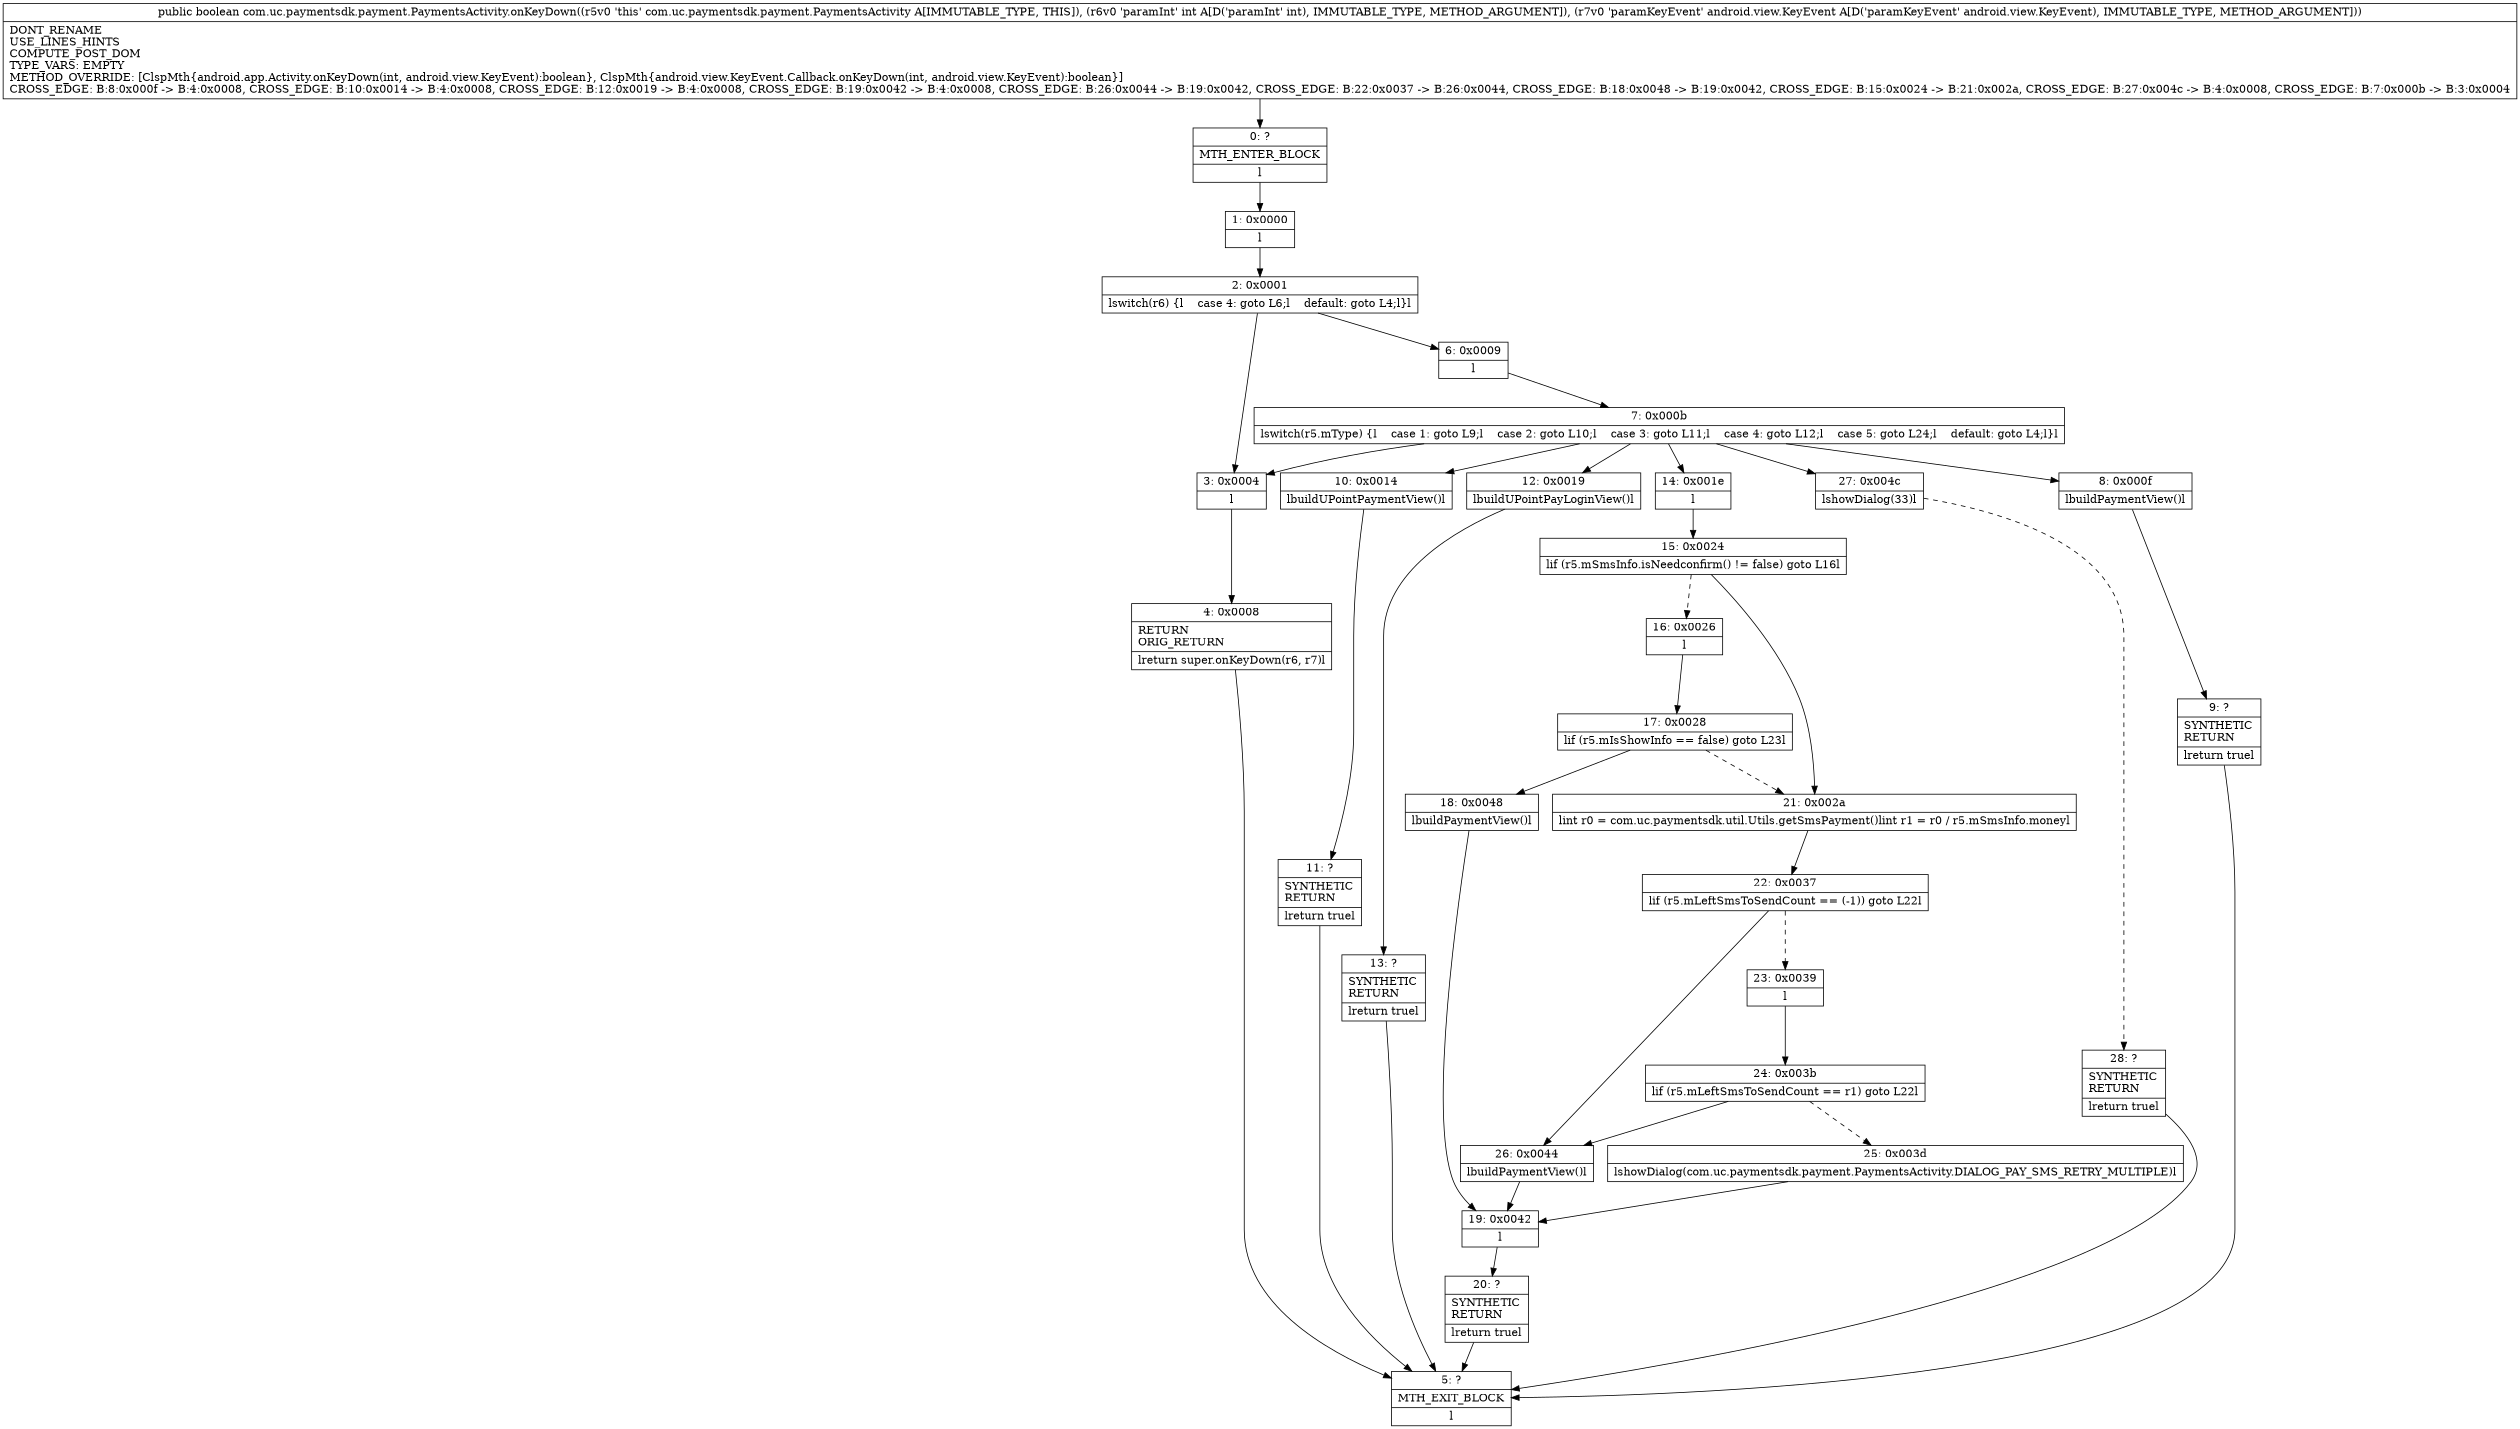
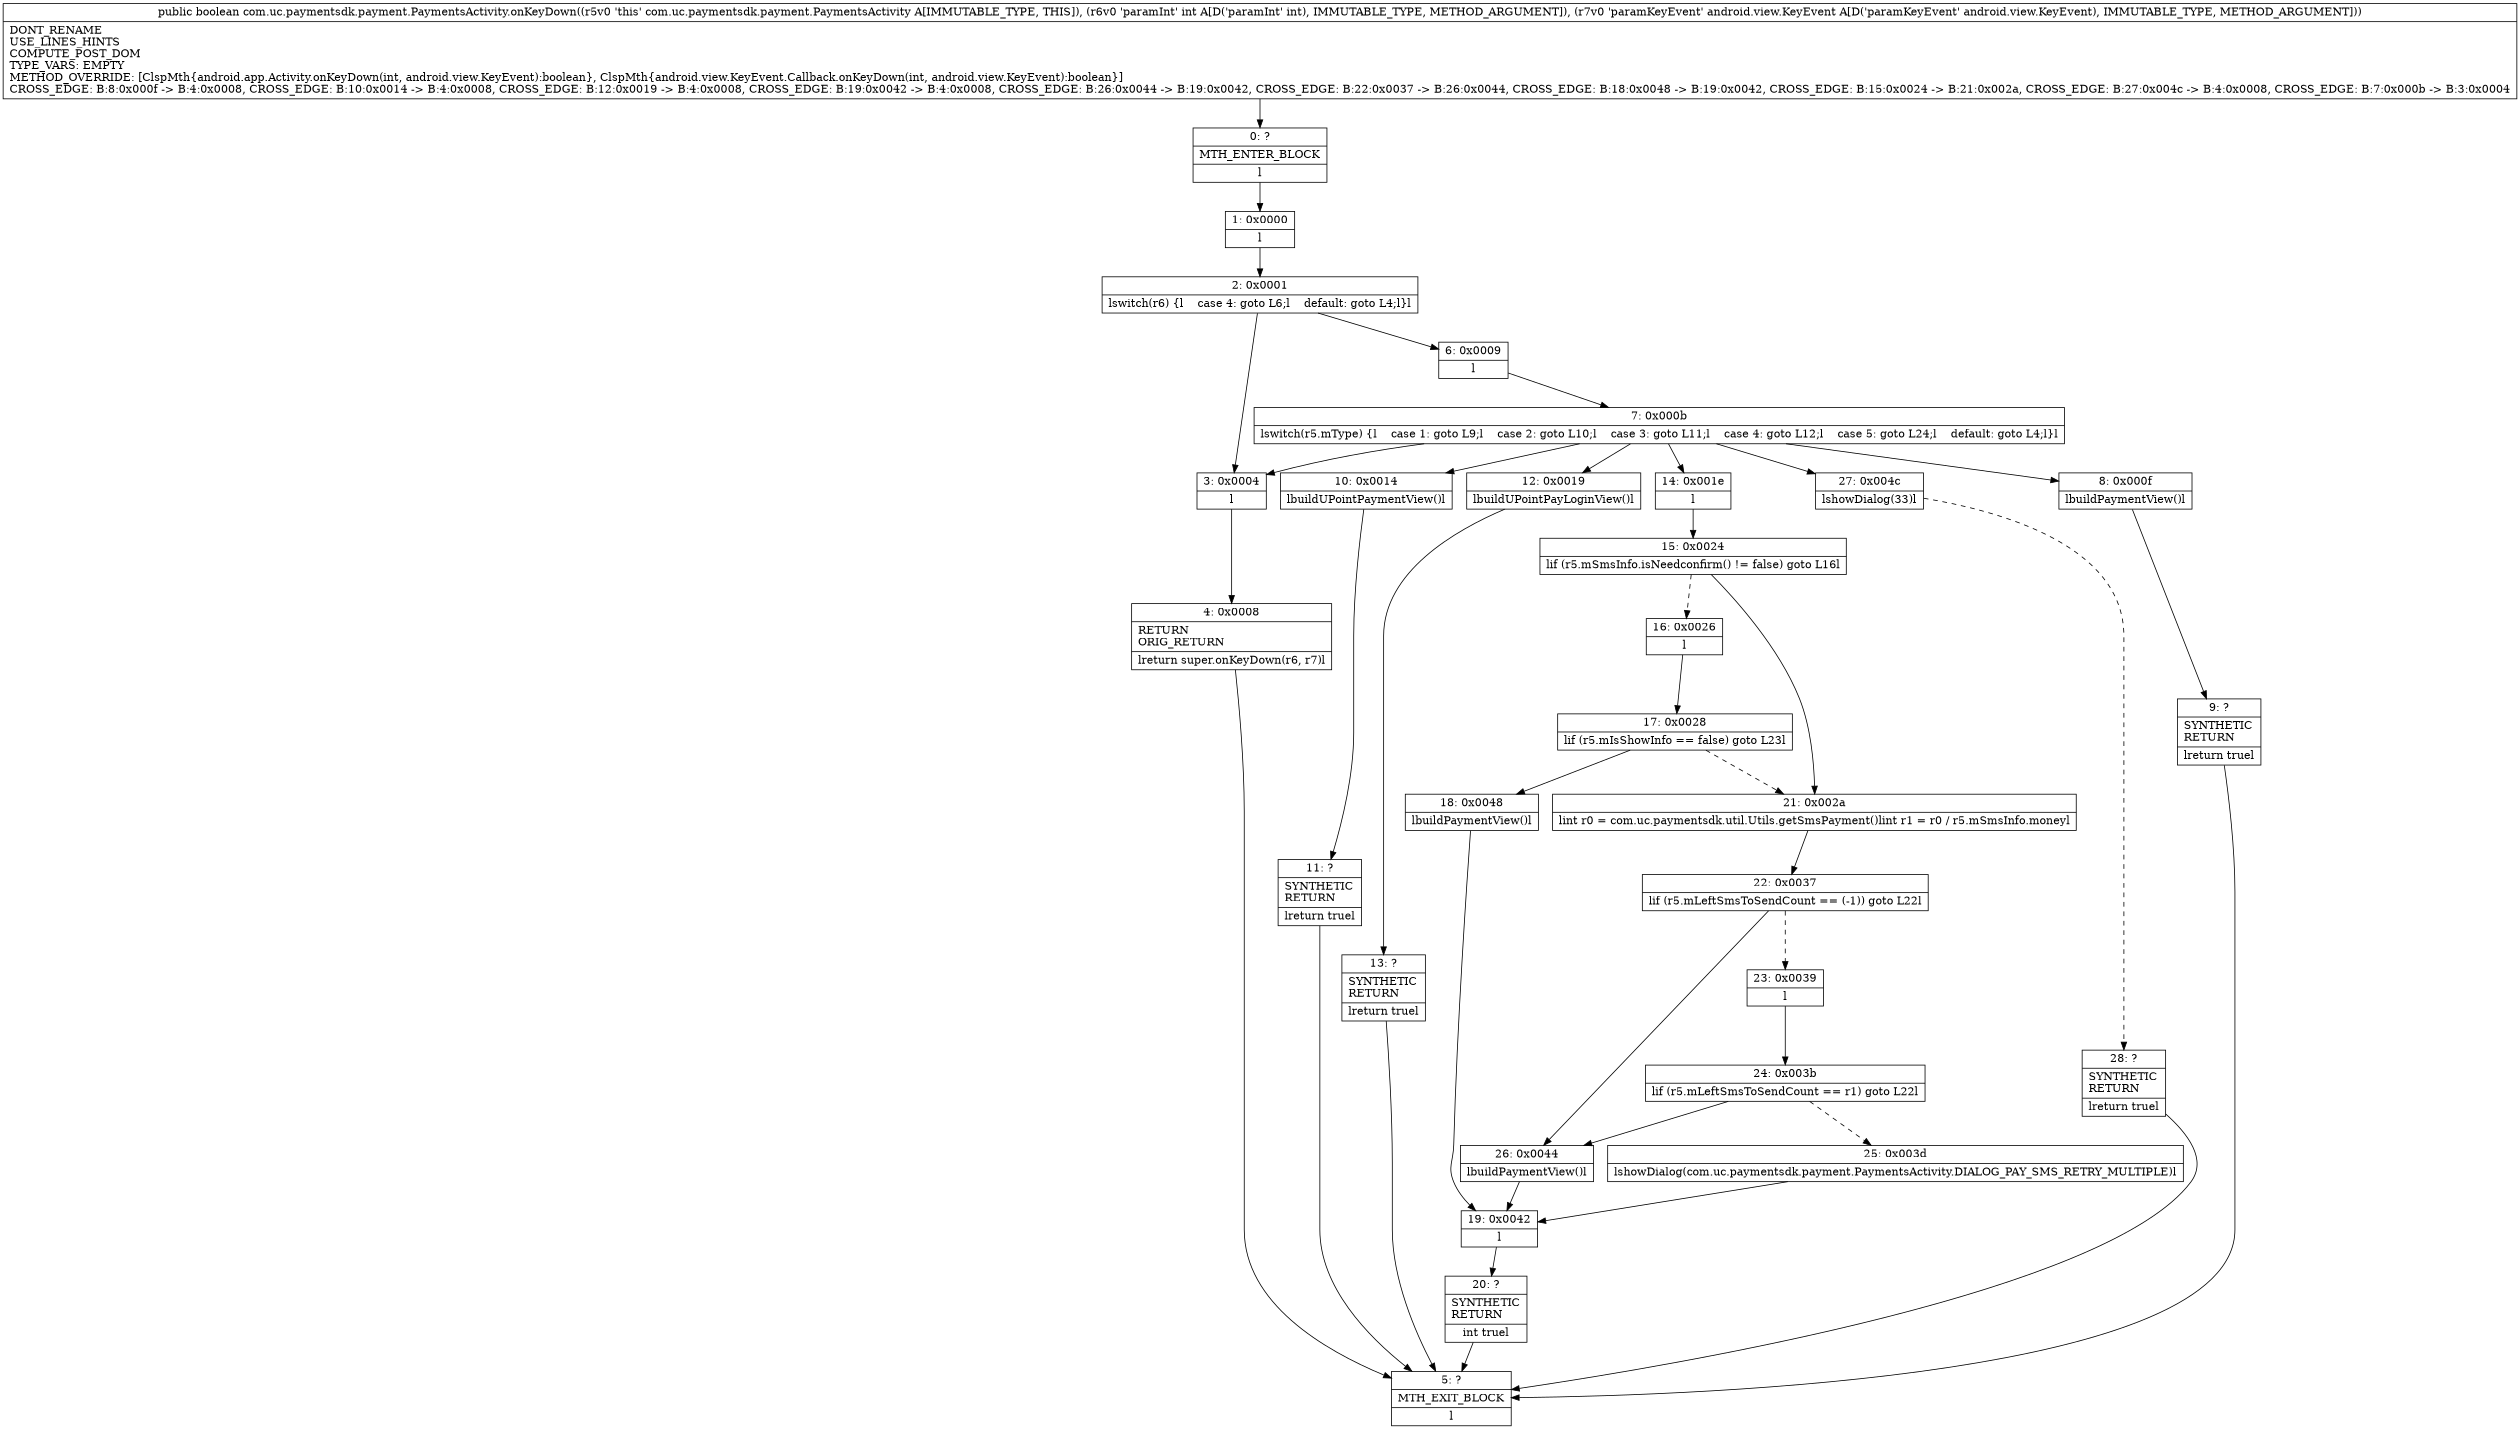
(1487, 1333) -> (1486, 1333)
